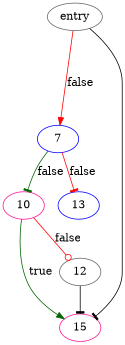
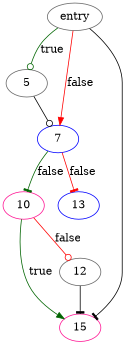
none -> (27, 83)
